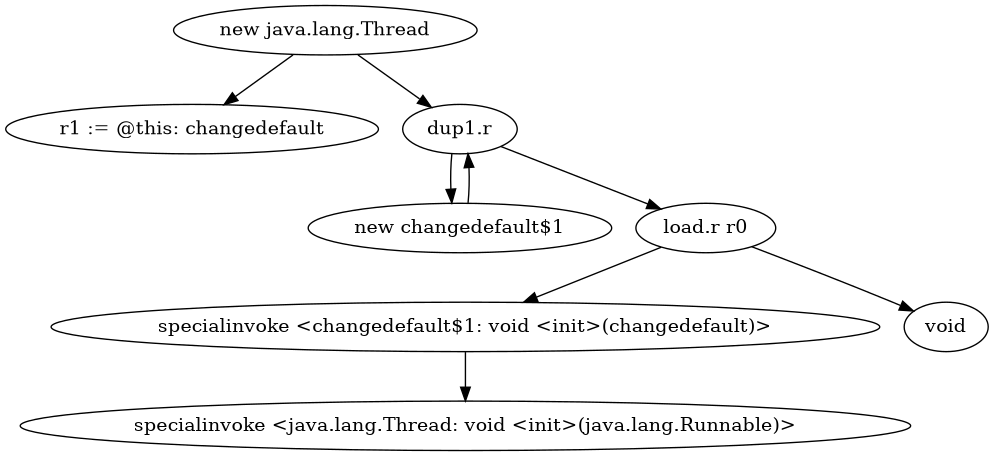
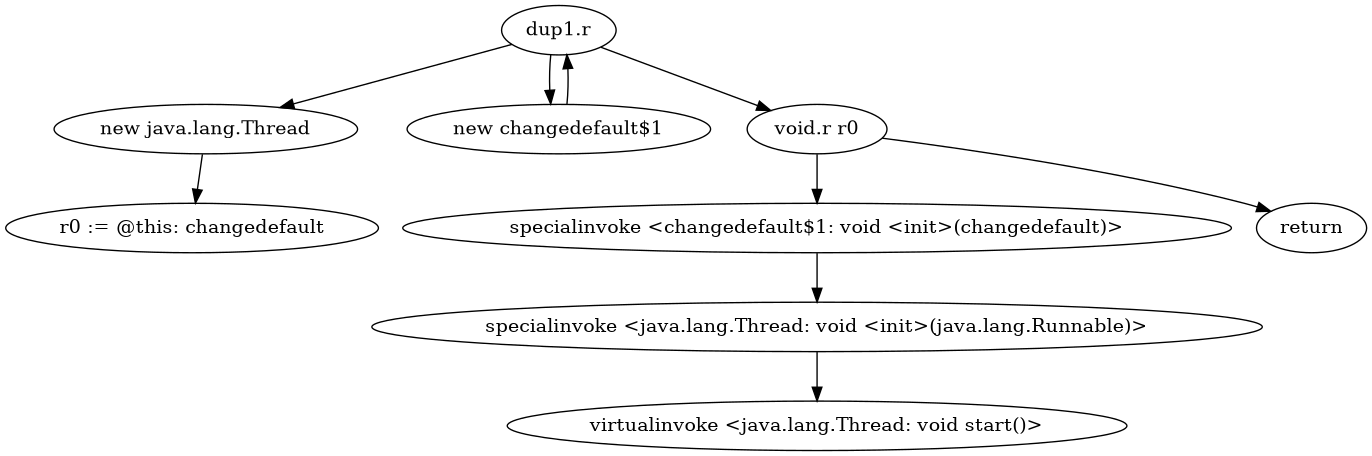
(389, 77) -> (403, 74)
(192, 129) -> (192, 228)
(706, 228) -> (817, 129)
(946, 327) -> (1312, 228)
none -> (817, 426)
